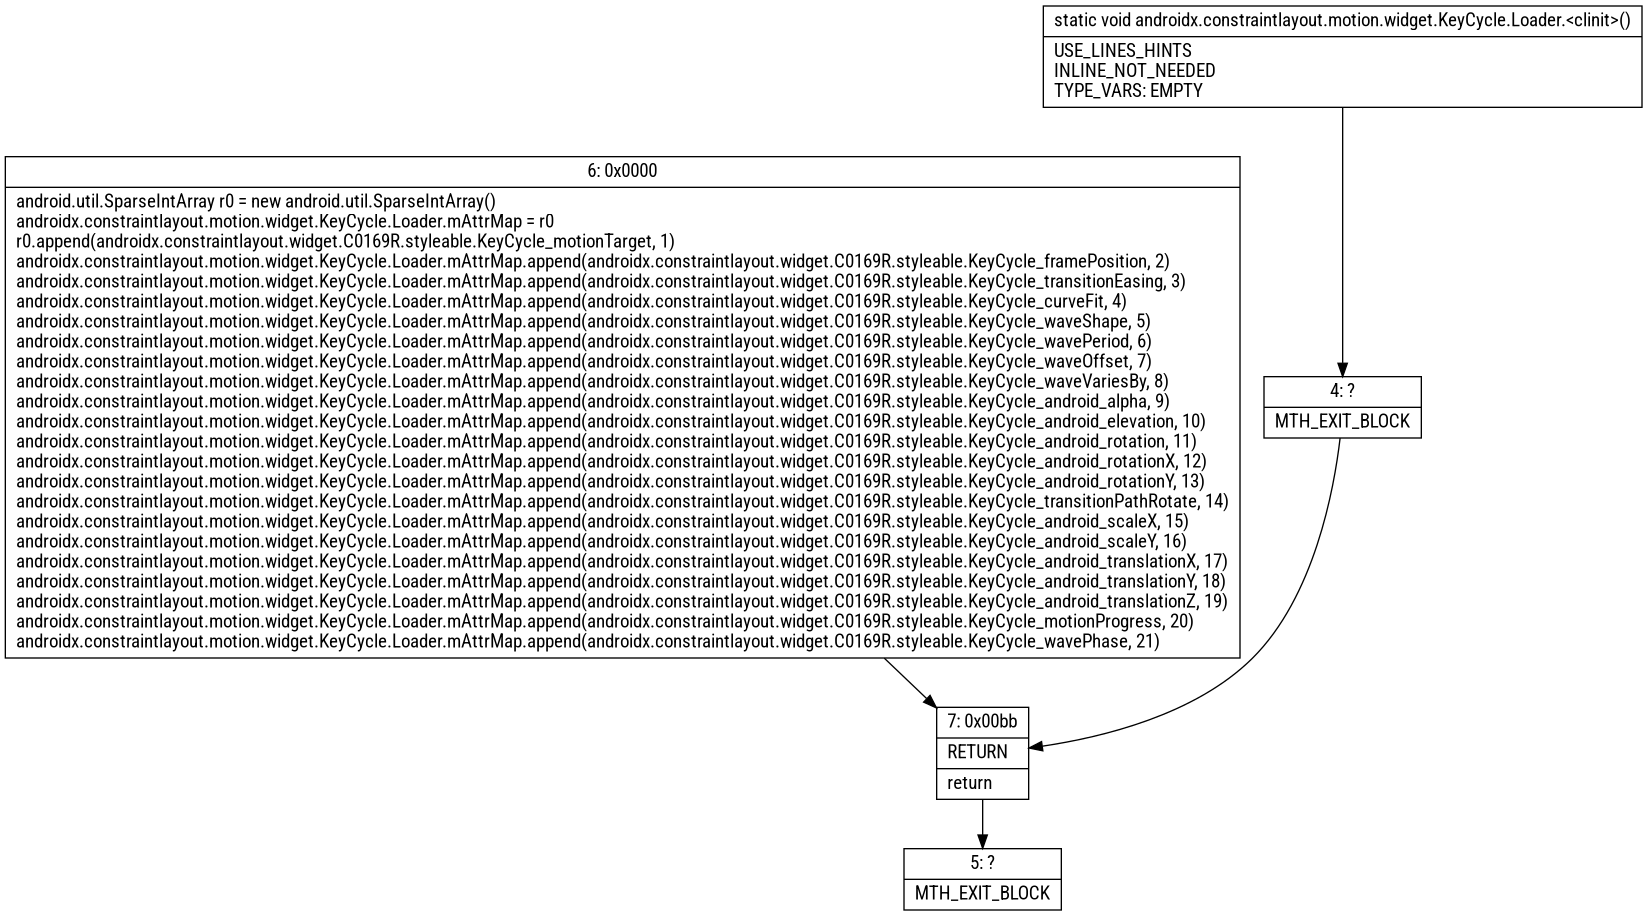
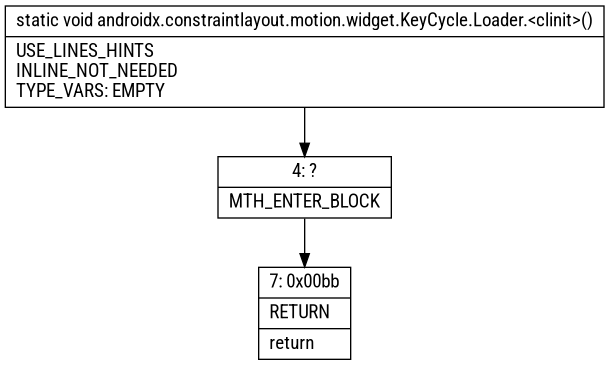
(623, 407) -> none
(1343, 422) -> (305, 202)
(983, 879) -> none
